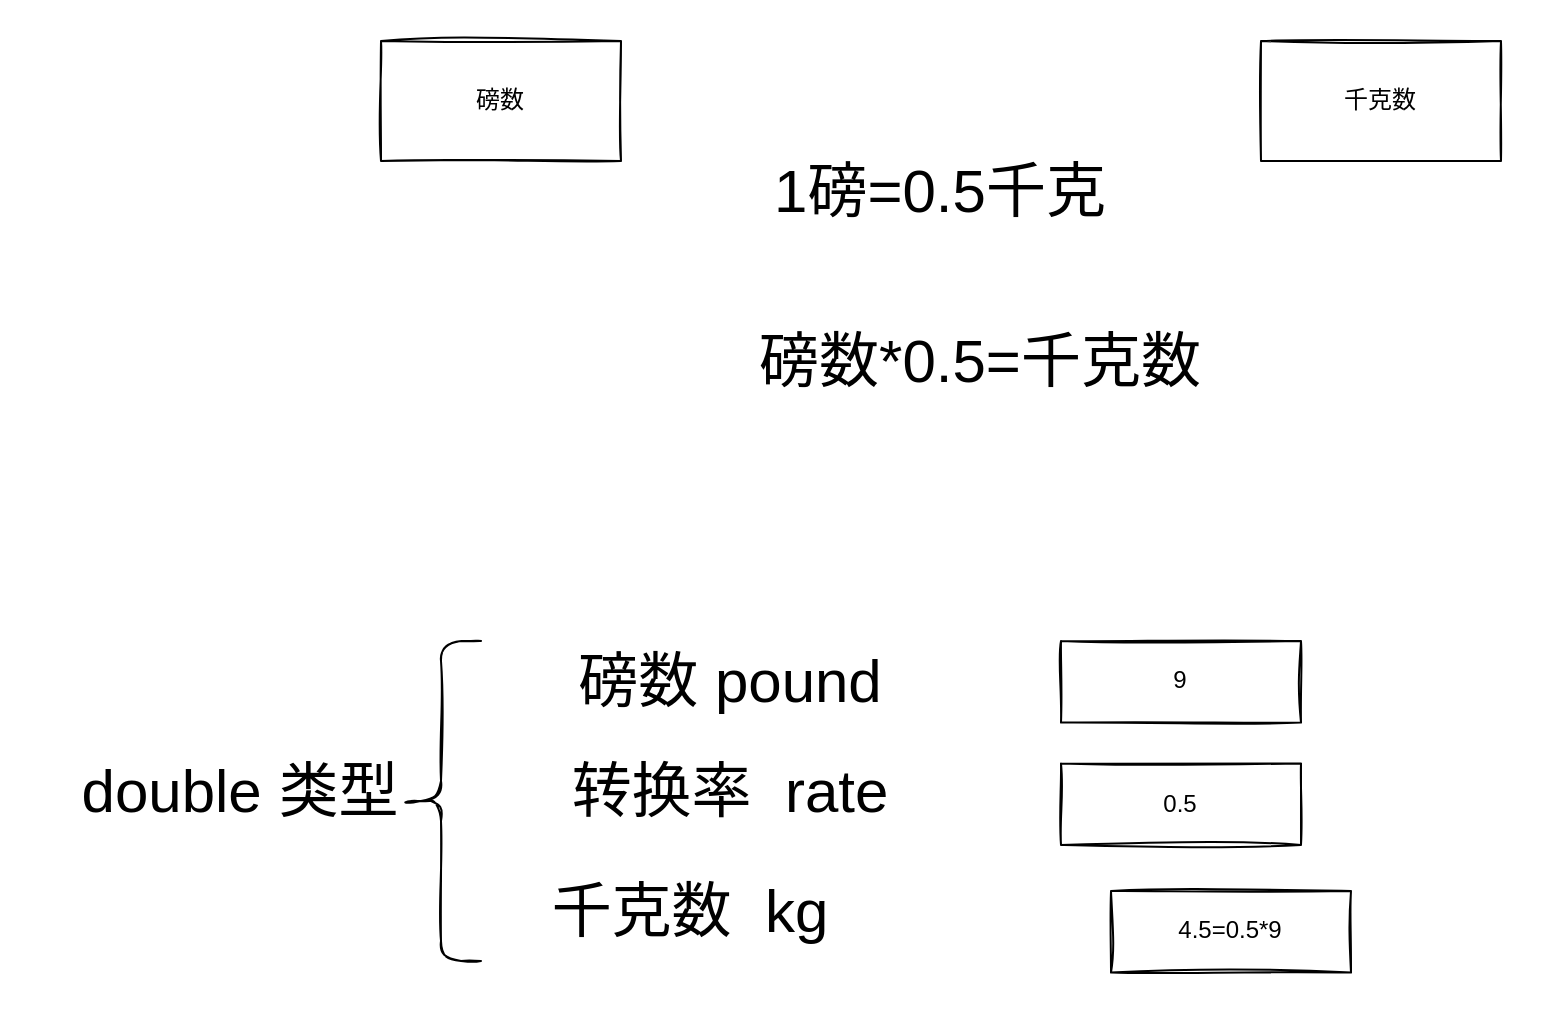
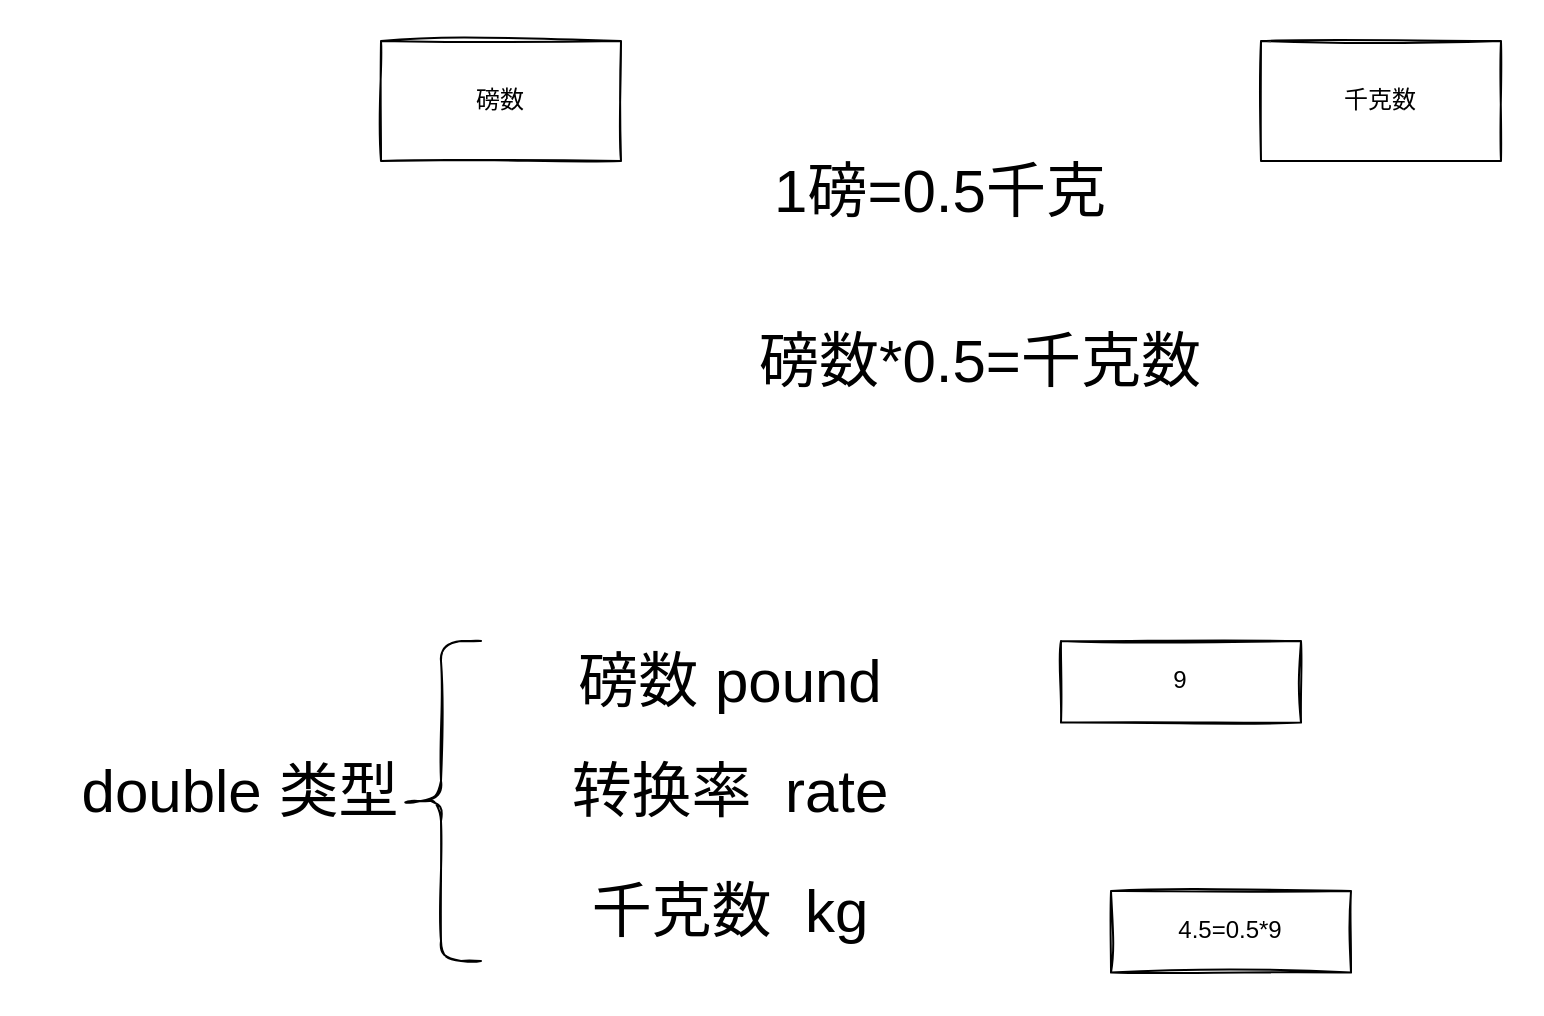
(1181, 804) -> none
(691, 911) -> (731, 911)
